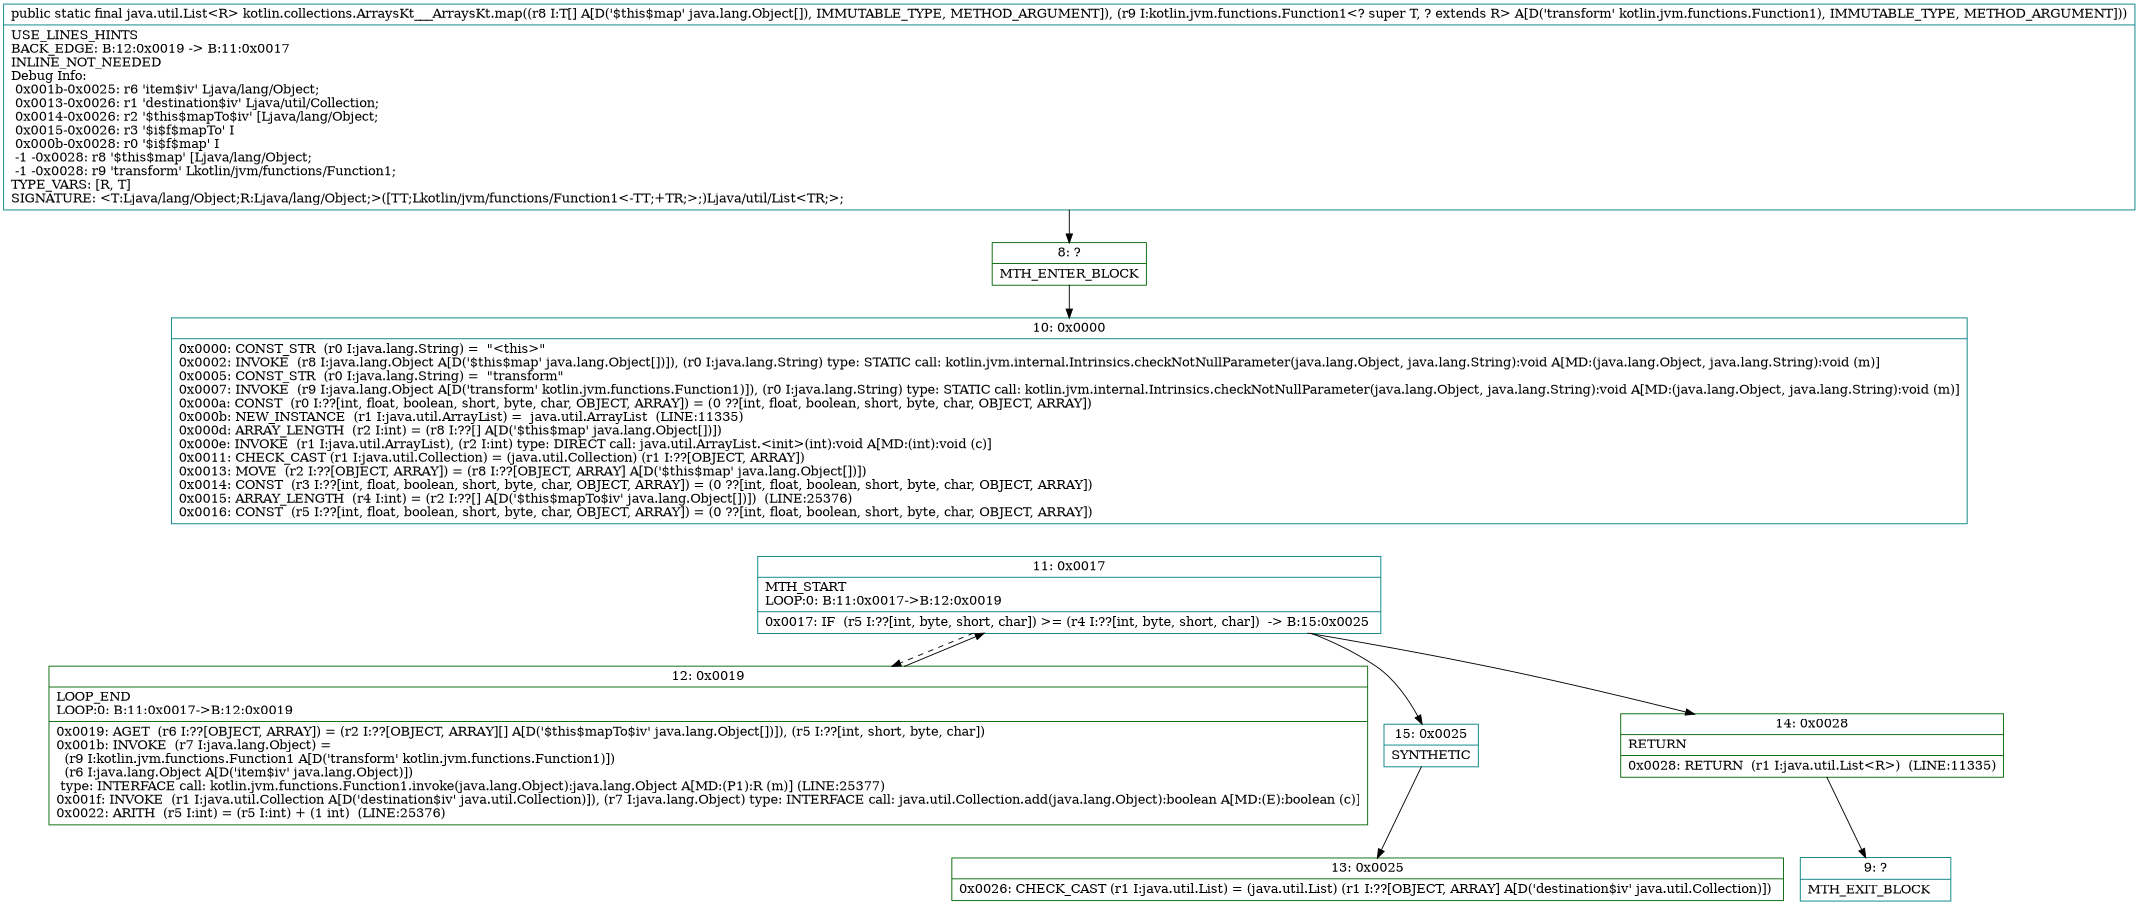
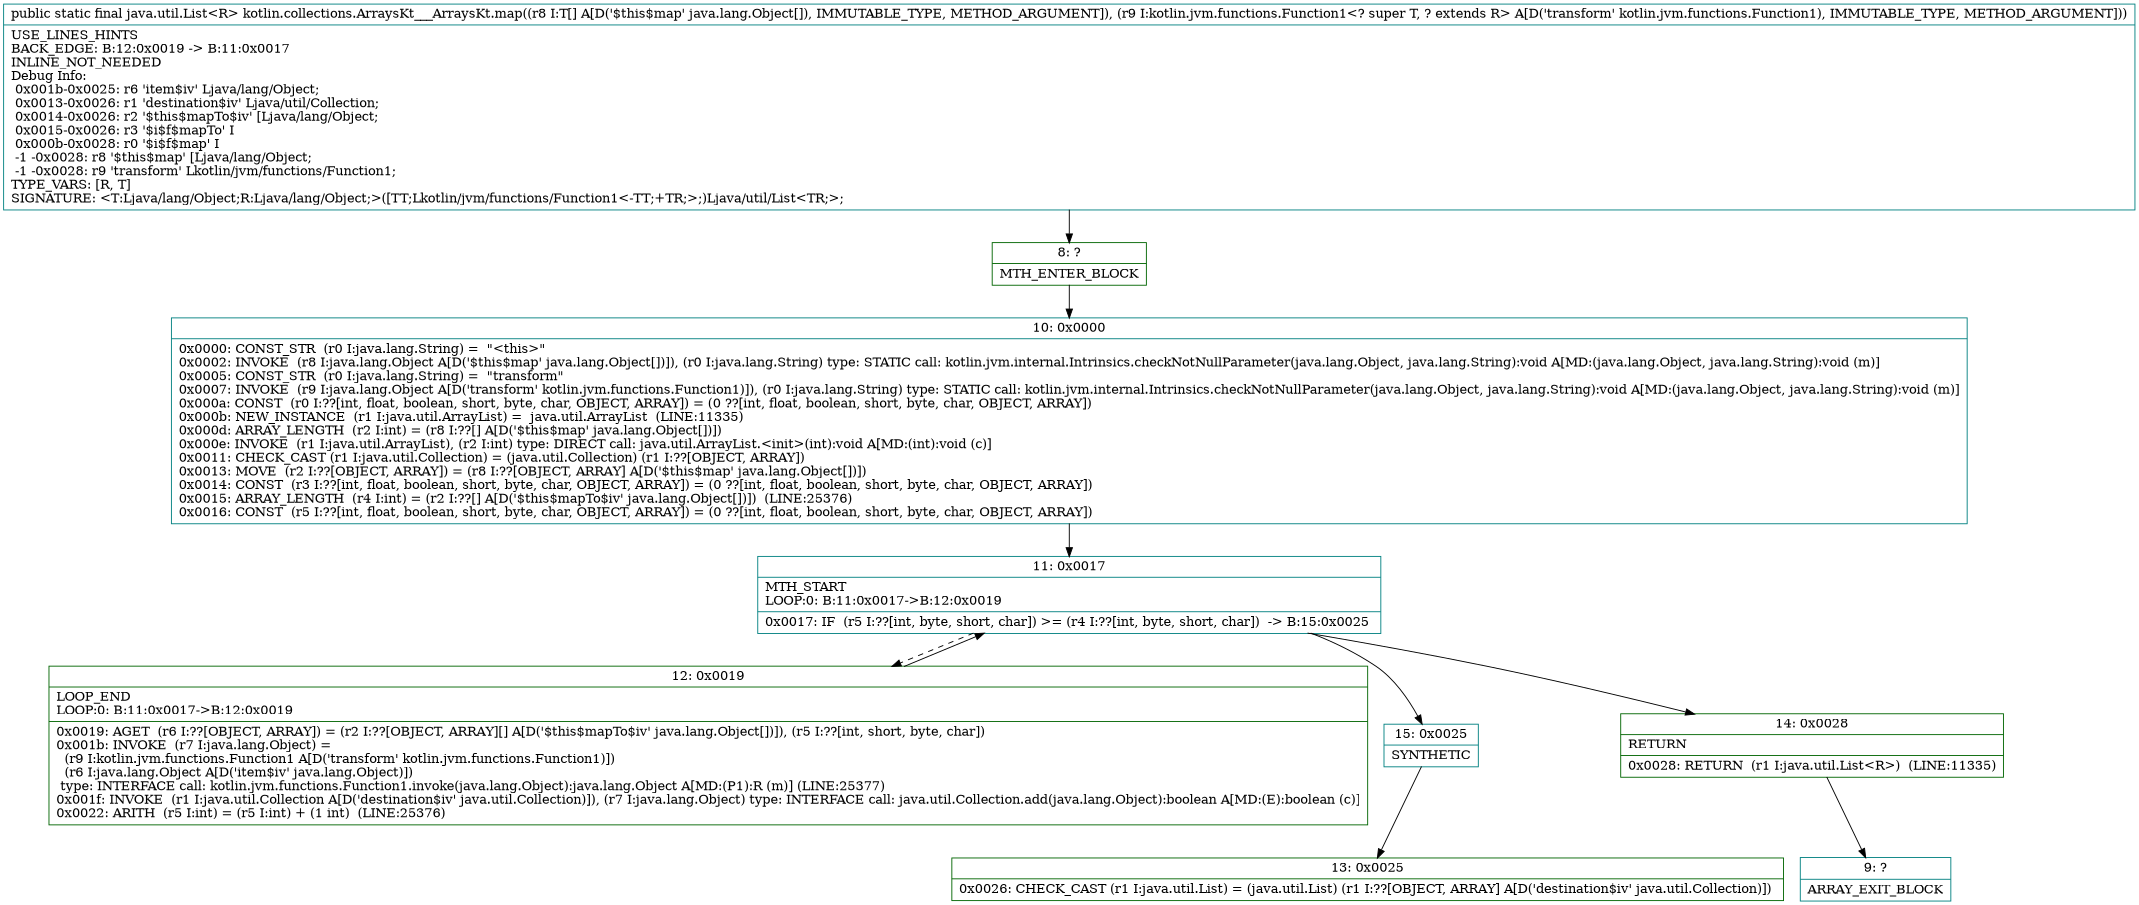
none -> (1069, 535)
(1869, 890) -> (1876, 890)
